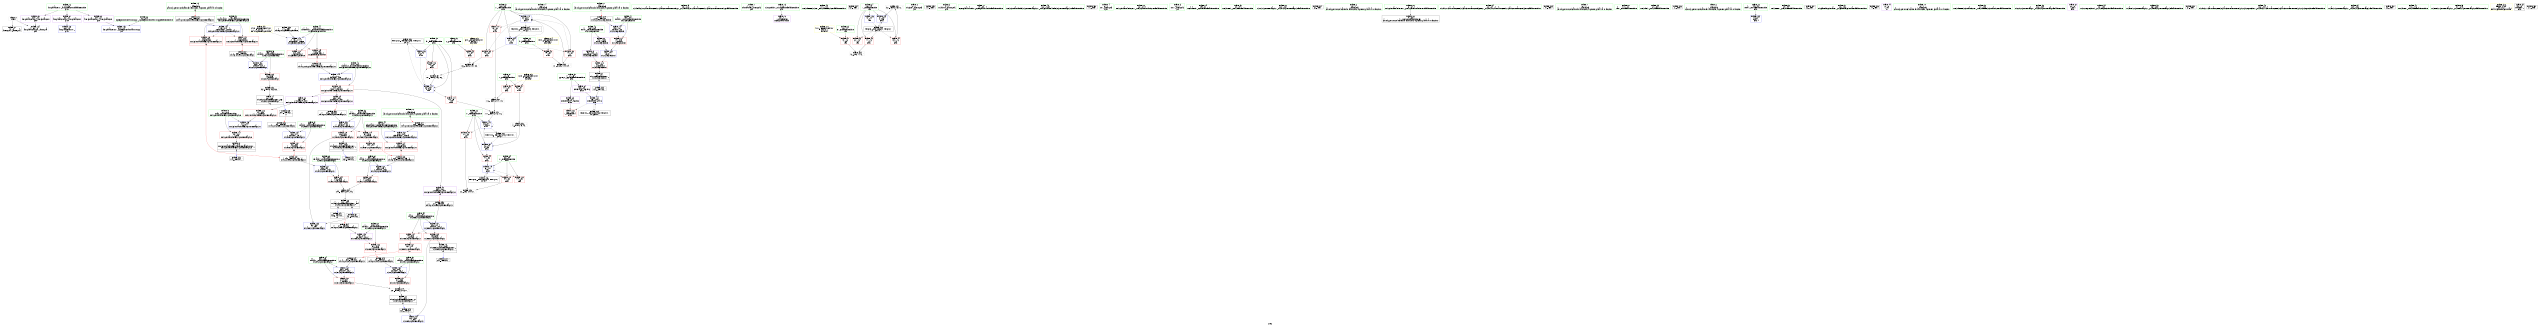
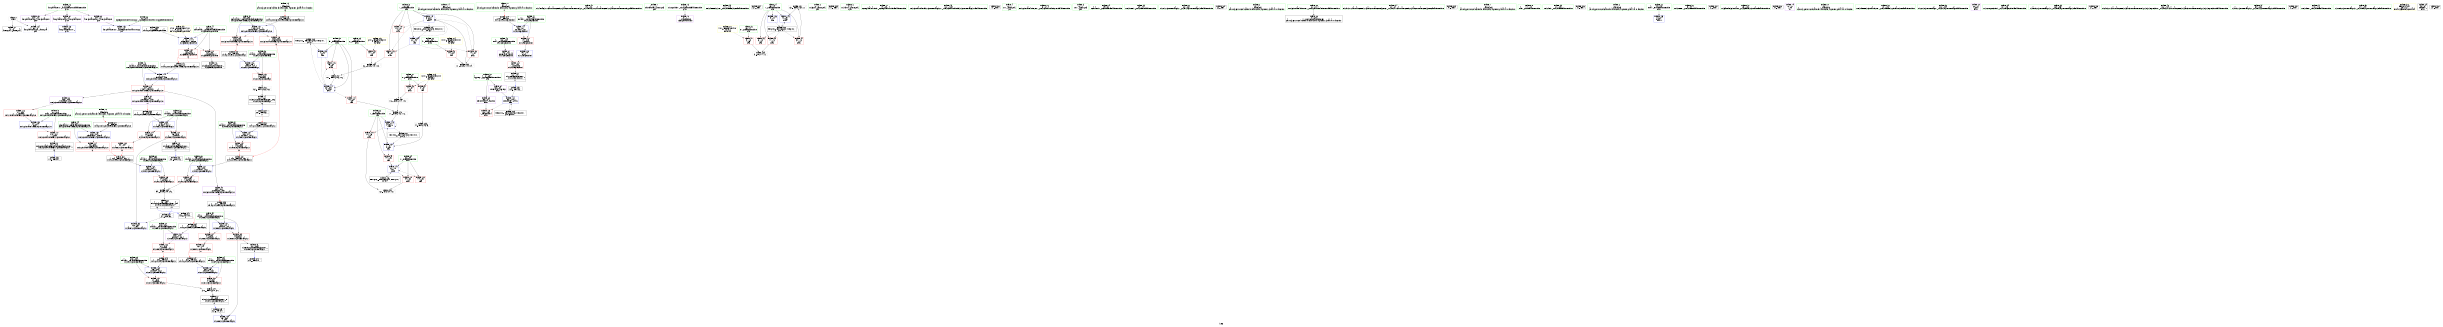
(601, 41) -> none
none -> (213, 65)
